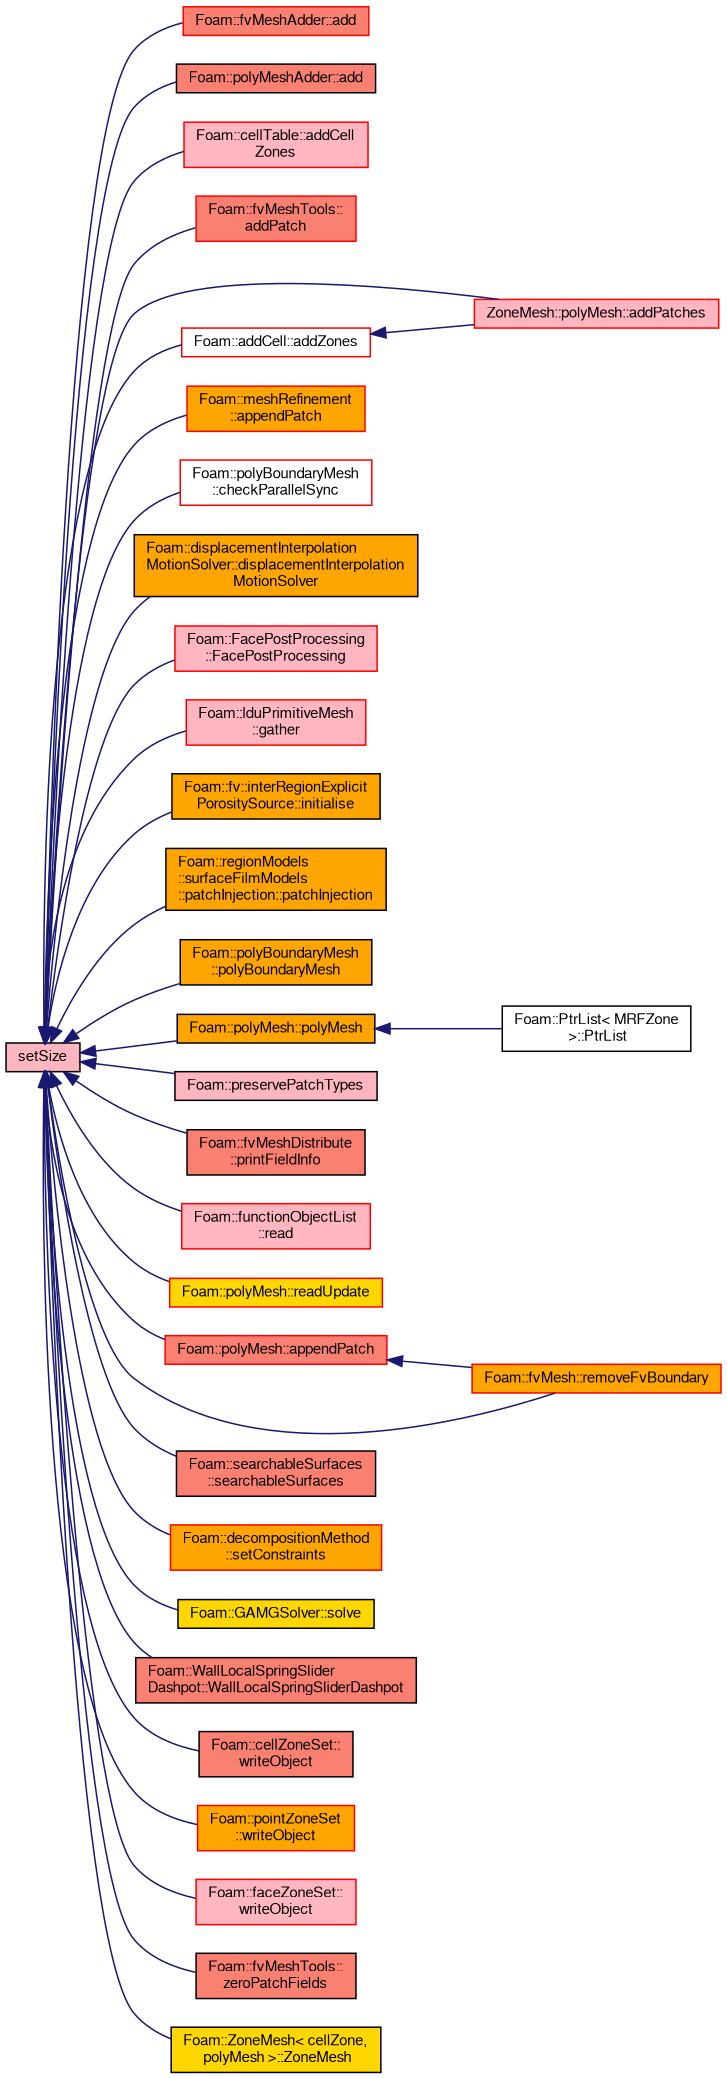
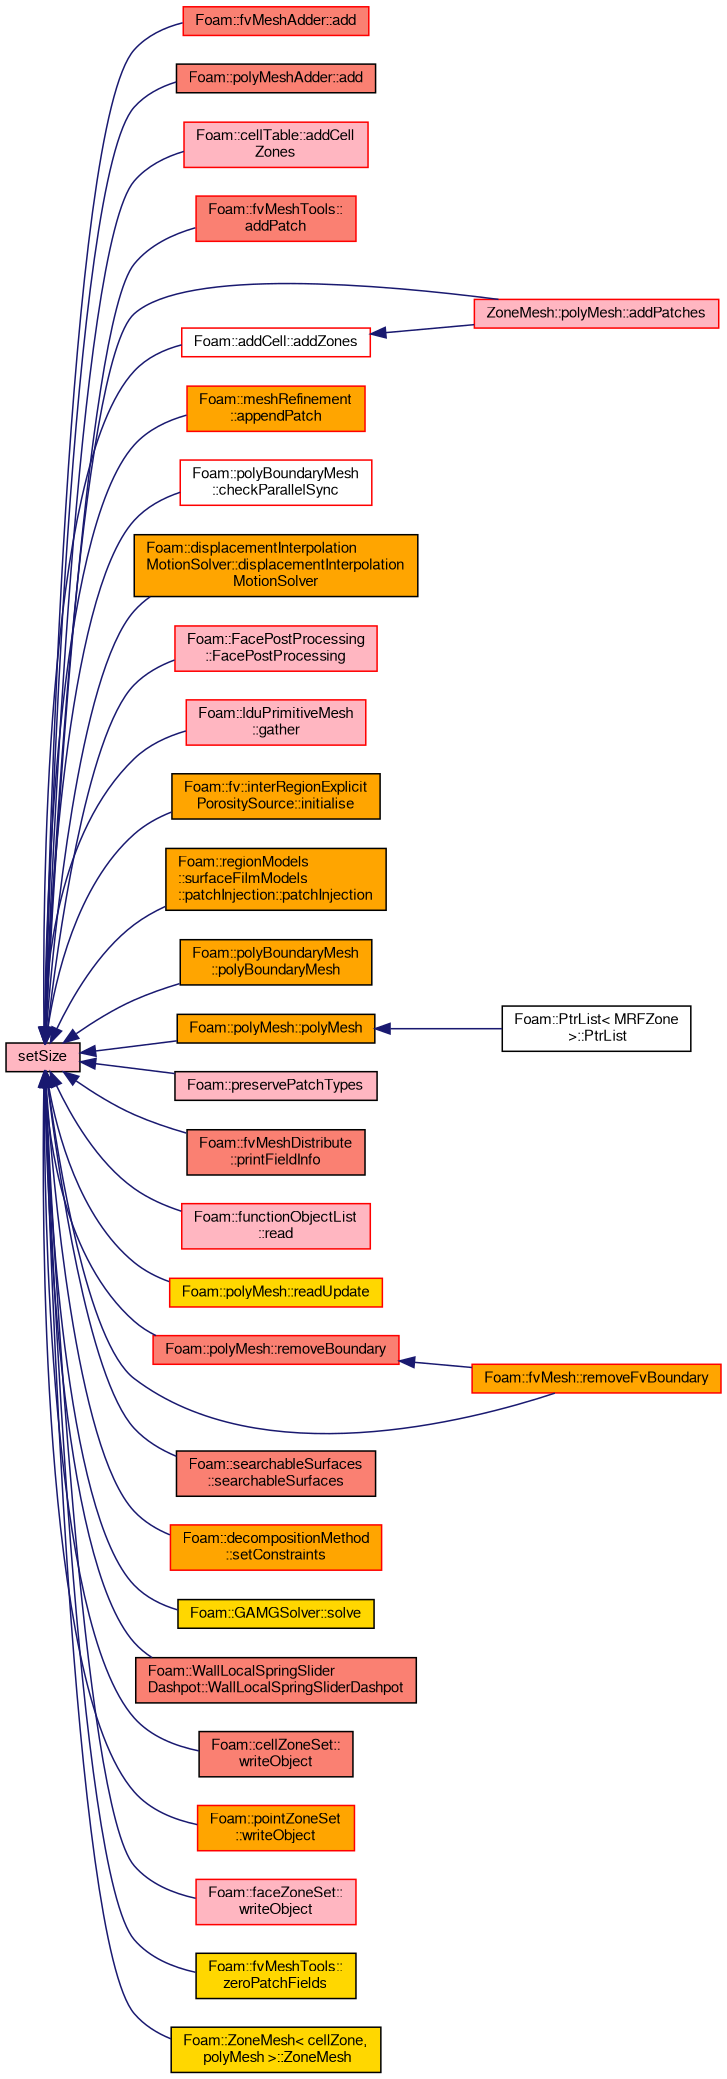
(276, 1350) -> (276, 1350)
(276, 1976) -> (276, 1976)
